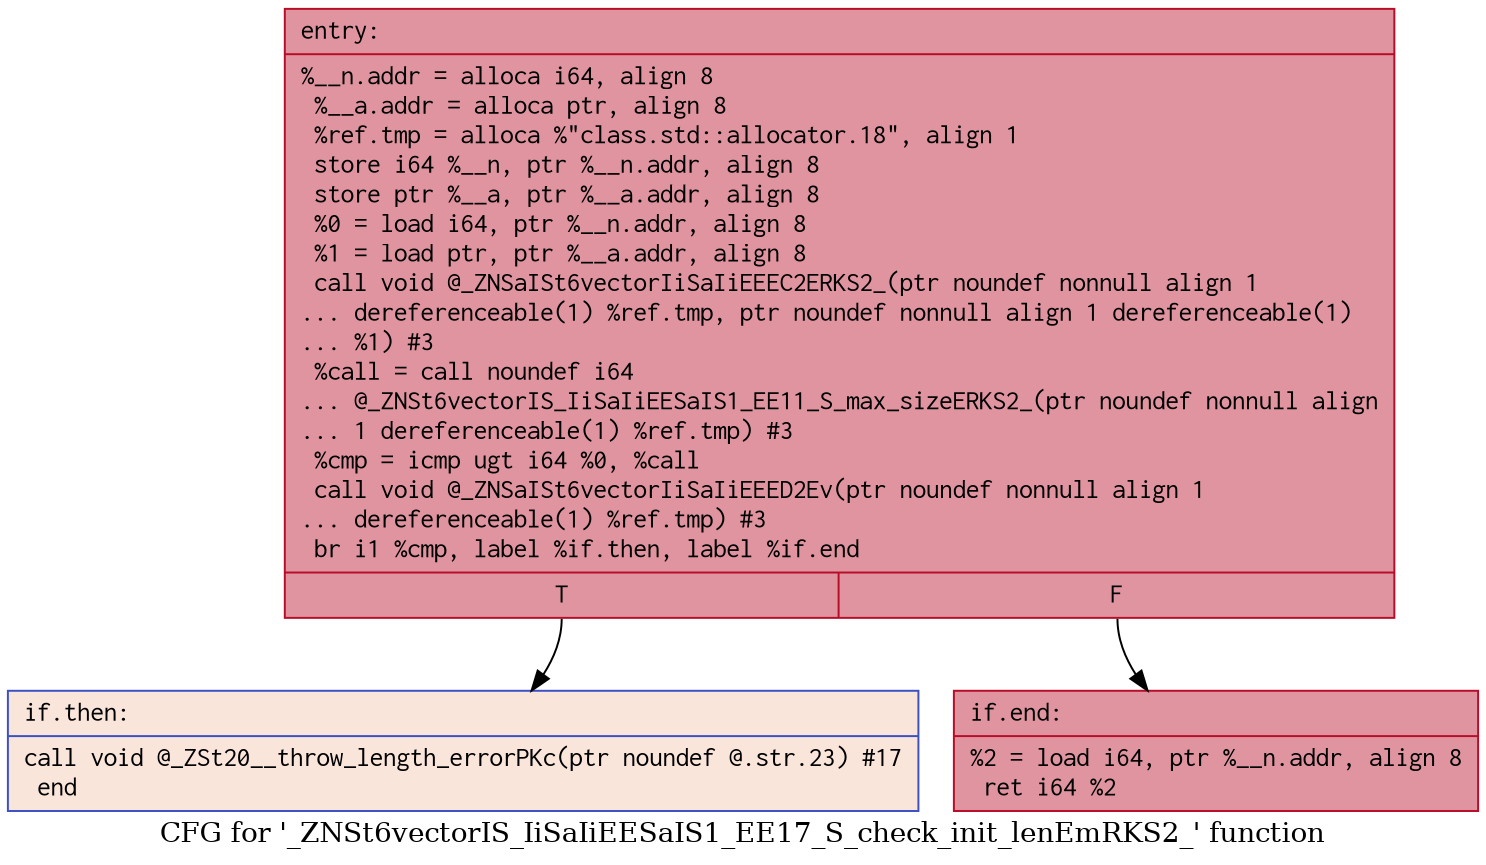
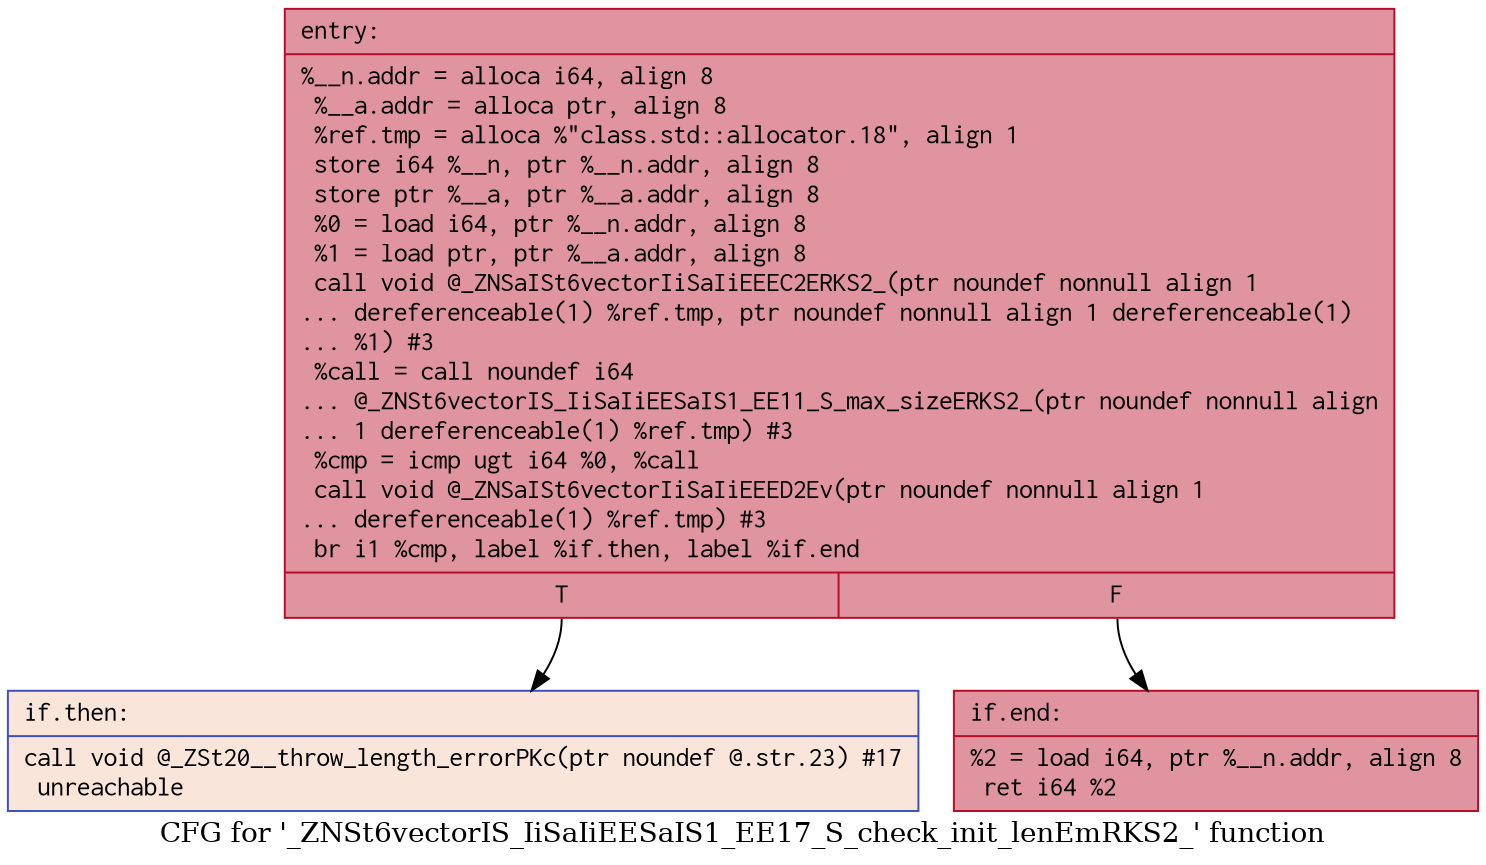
(51, 787) -> (104, 787)
